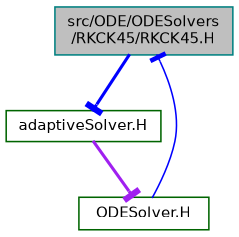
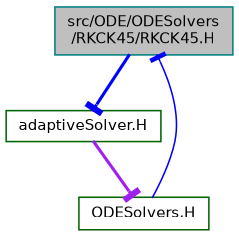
(144, 214) -> (144, 214)
